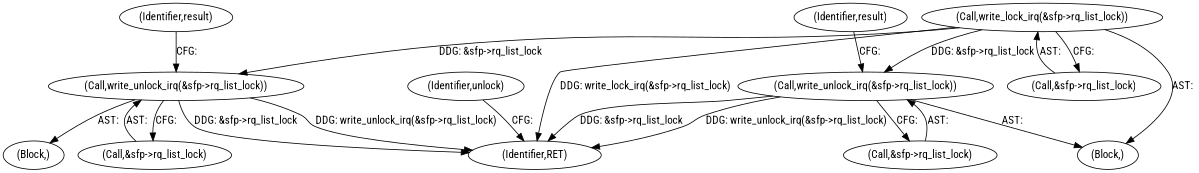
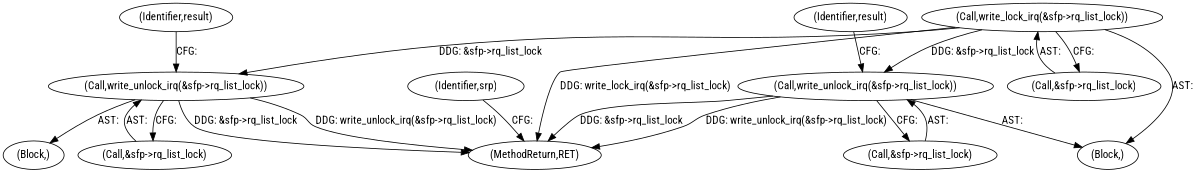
(466, 86) -> (466, 86)
(535, 155) -> (535, 155)
